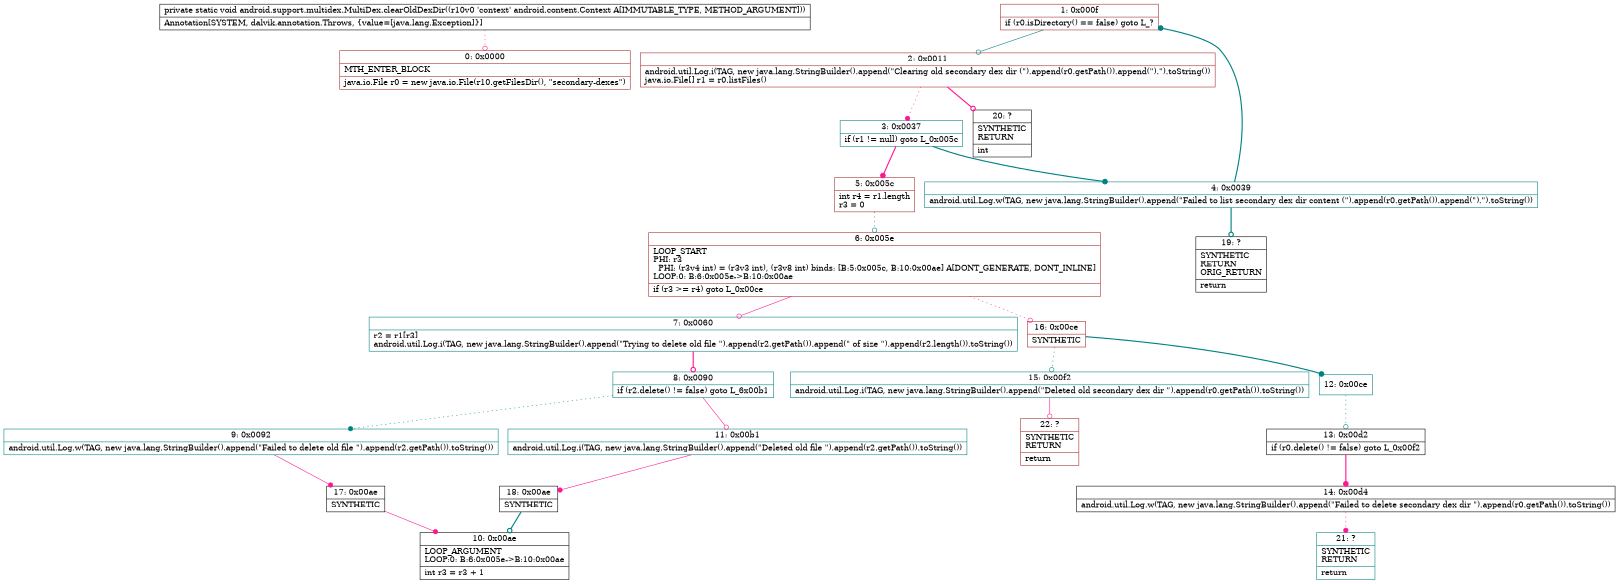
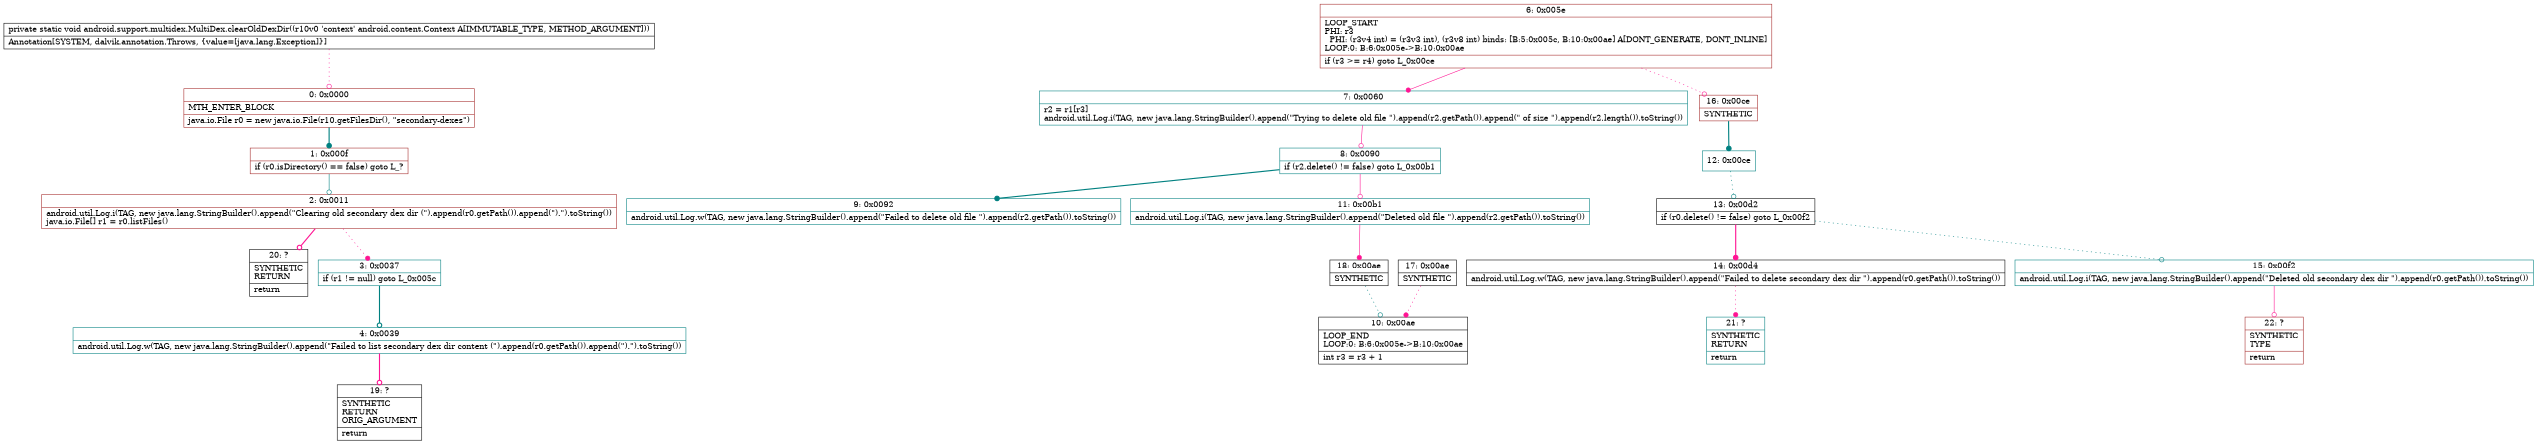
(1237, 83) -> (329, 135)
(983, 150) -> (267, 290)
(1017, 168) -> (379, 304)
(875, 195) -> none
(1231, 220) -> (379, 367)
(1231, 273) -> (379, 421)
(766, 306) -> (1438, 79)
(1053, 357) -> (1987, 240)
(693, 359) -> (1362, 134)
(693, 391) -> (1360, 167)
(483, 412) -> (1140, 184)
(1043, 446) -> (2260, 345)
(301, 469) -> none
(516, 520) -> (1372, 299)
(409, 521) -> (1414, 299)
(463, 552) -> (1346, 336)
